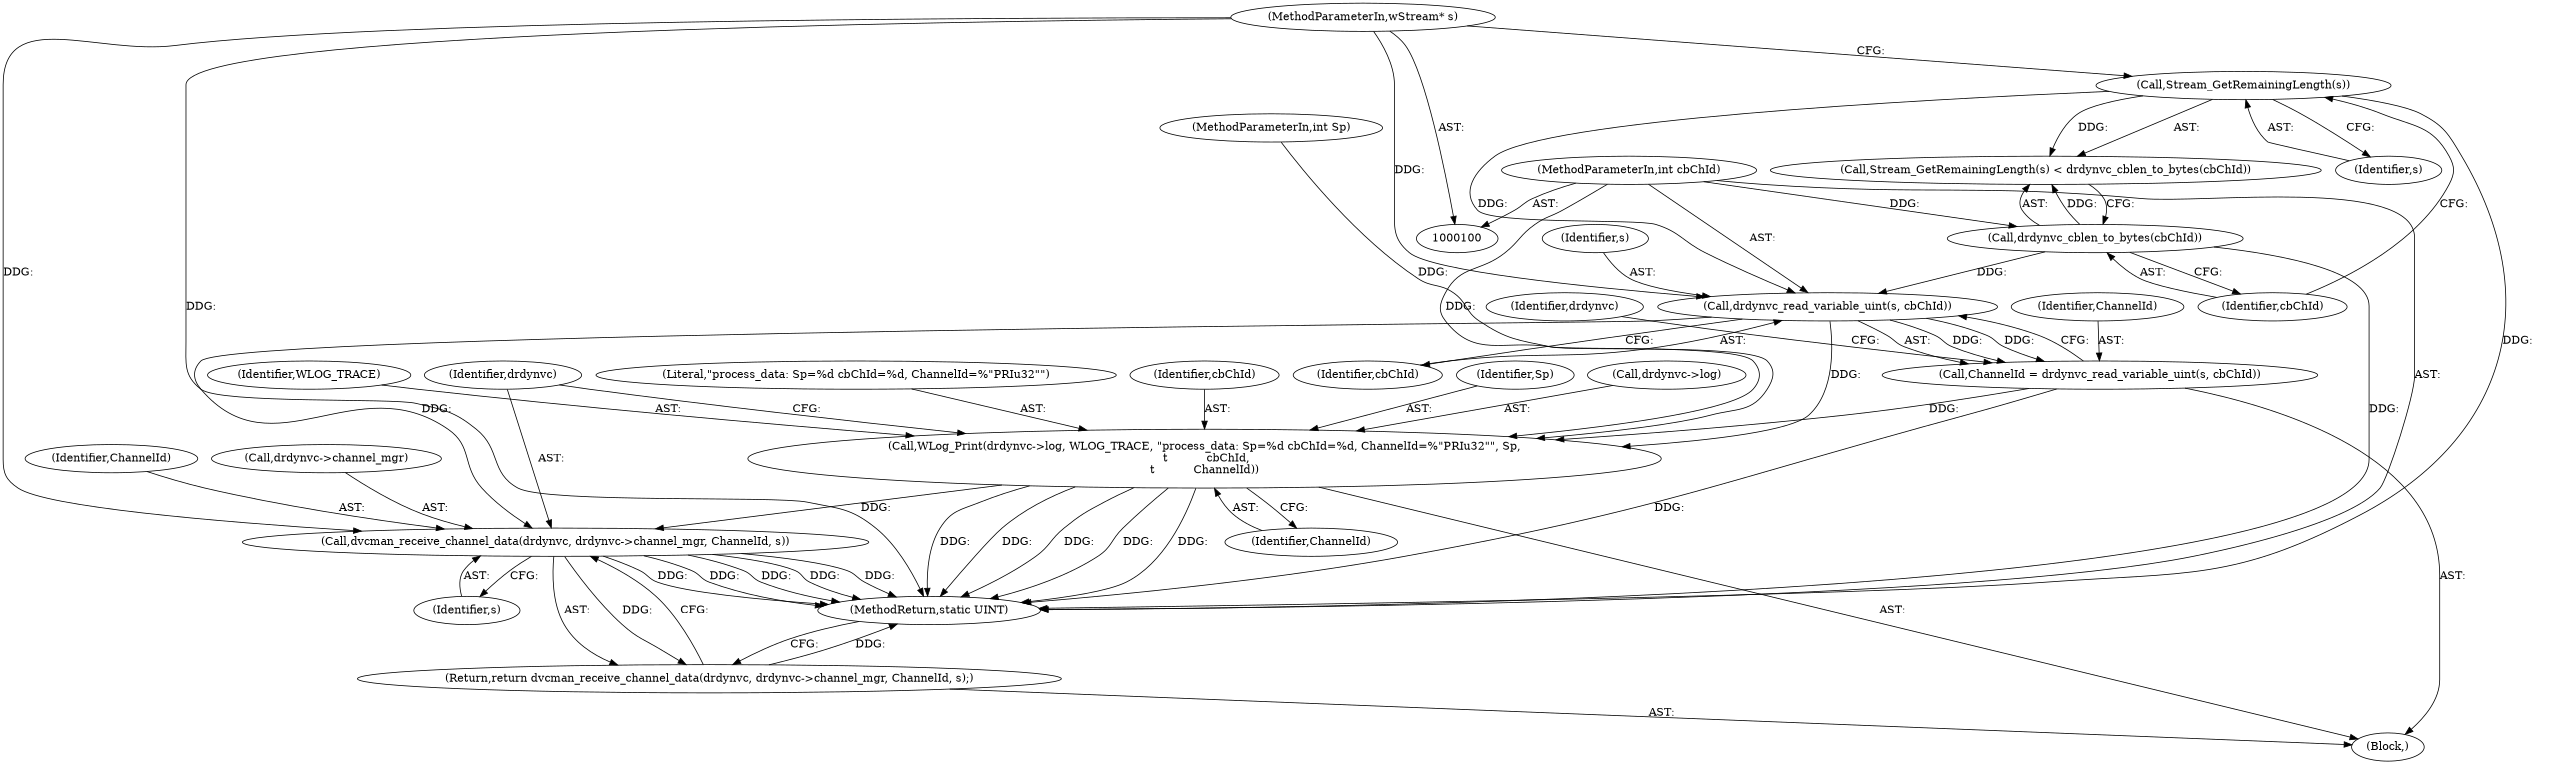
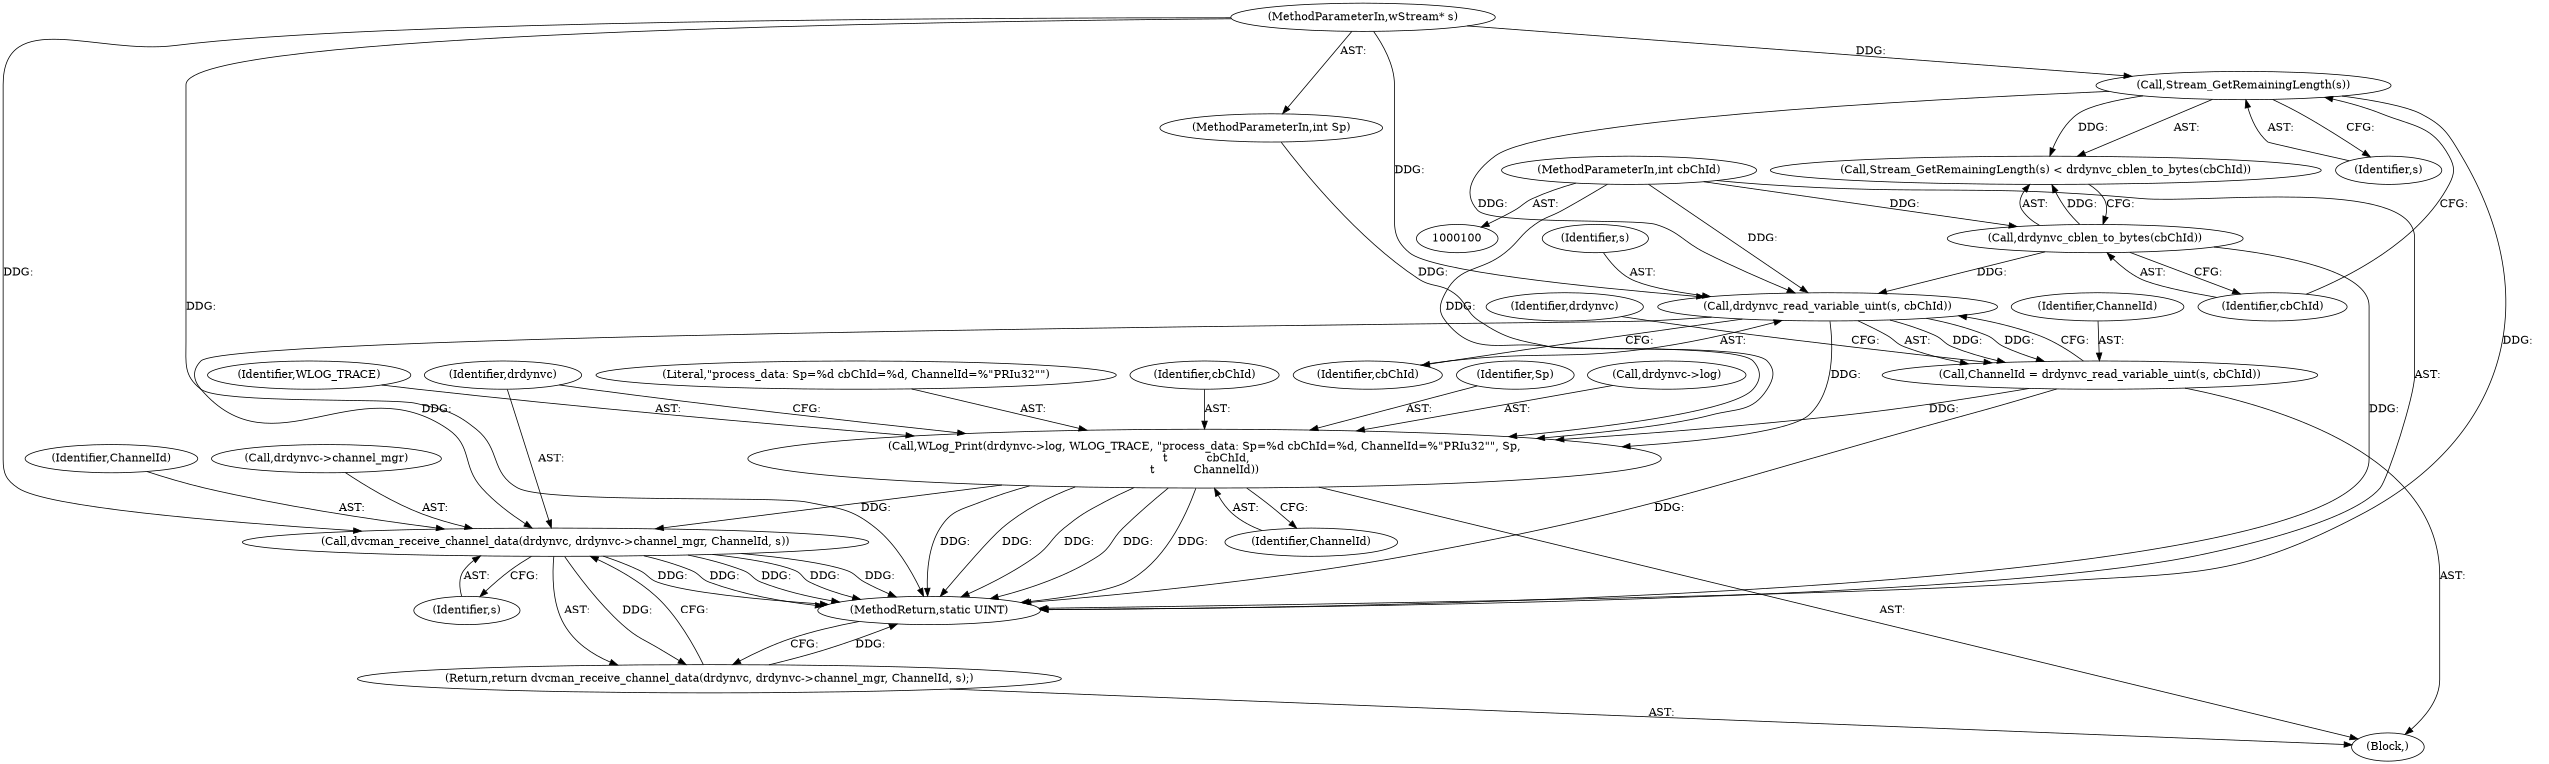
(1873, 51) -> (1873, 51)
(1432, 119) -> (1320, 69)
(1764, 239) -> (1764, 239)
